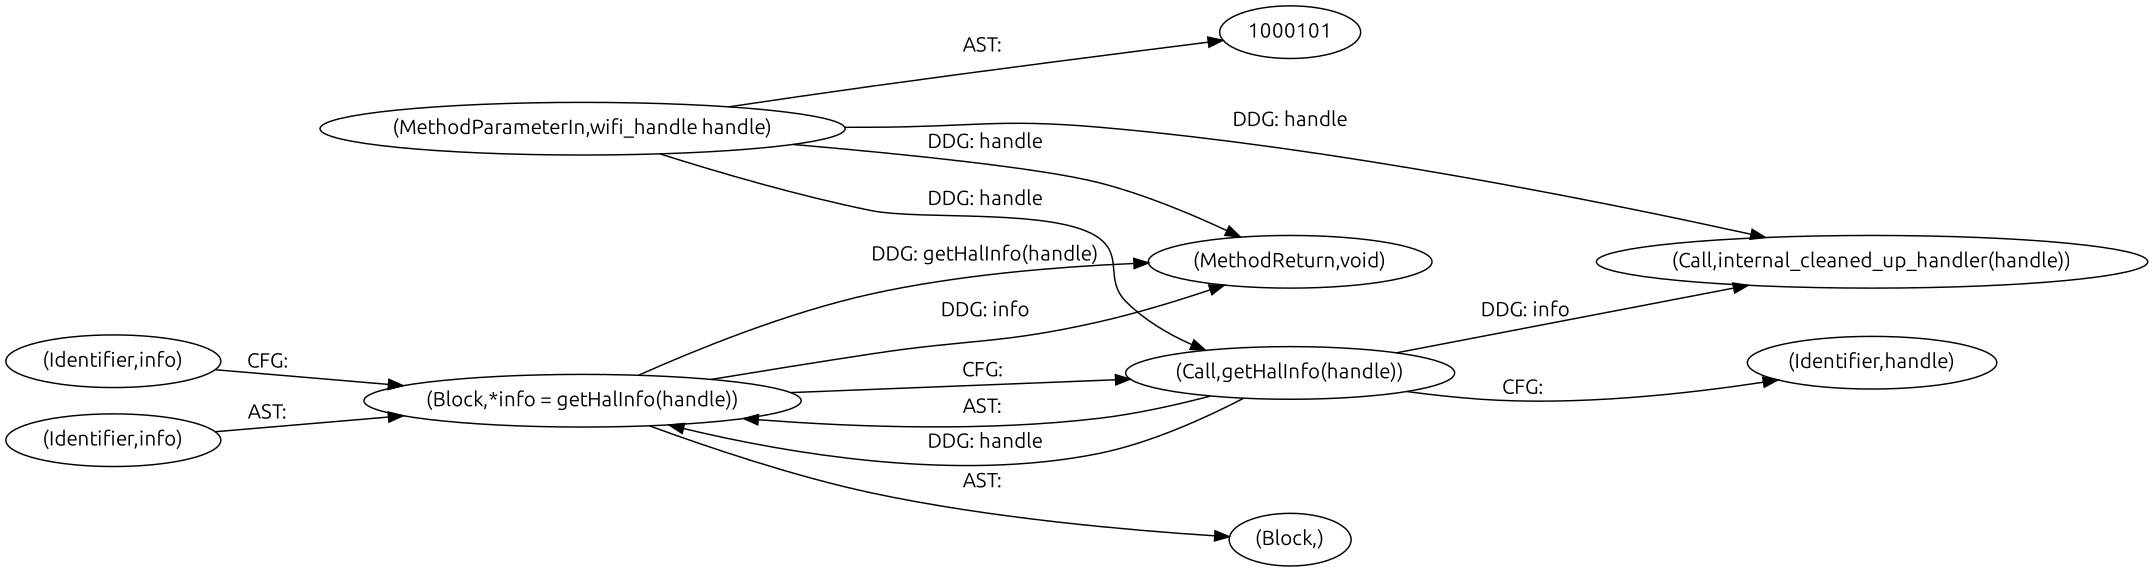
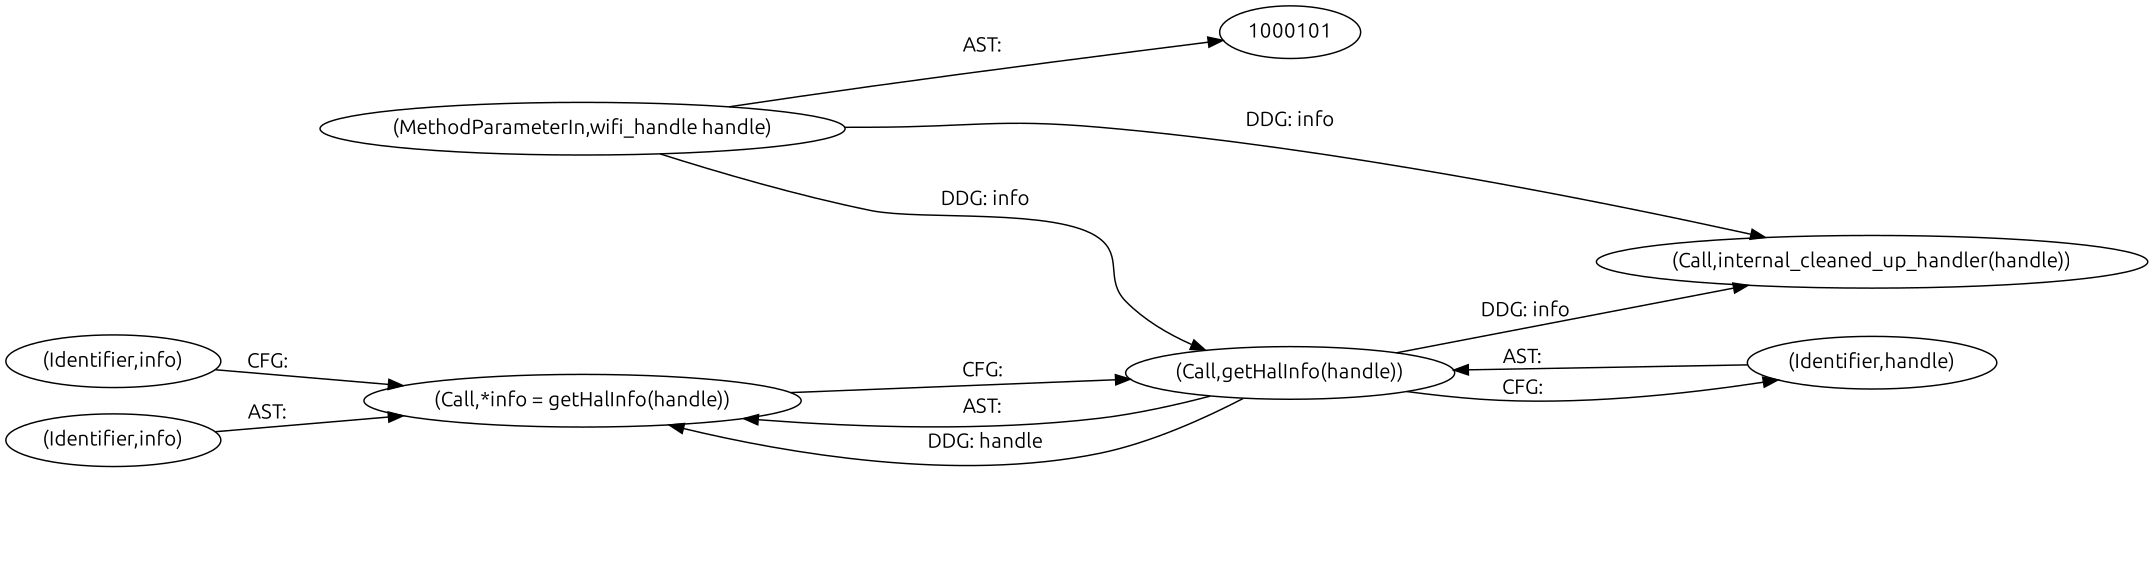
(1290, 121) -> (1290, 121)
(985, 200) -> (985, 200)
(1290, 262) -> none
none -> (1608, 367)
(583, 401) -> (583, 401)
(1290, 540) -> none
